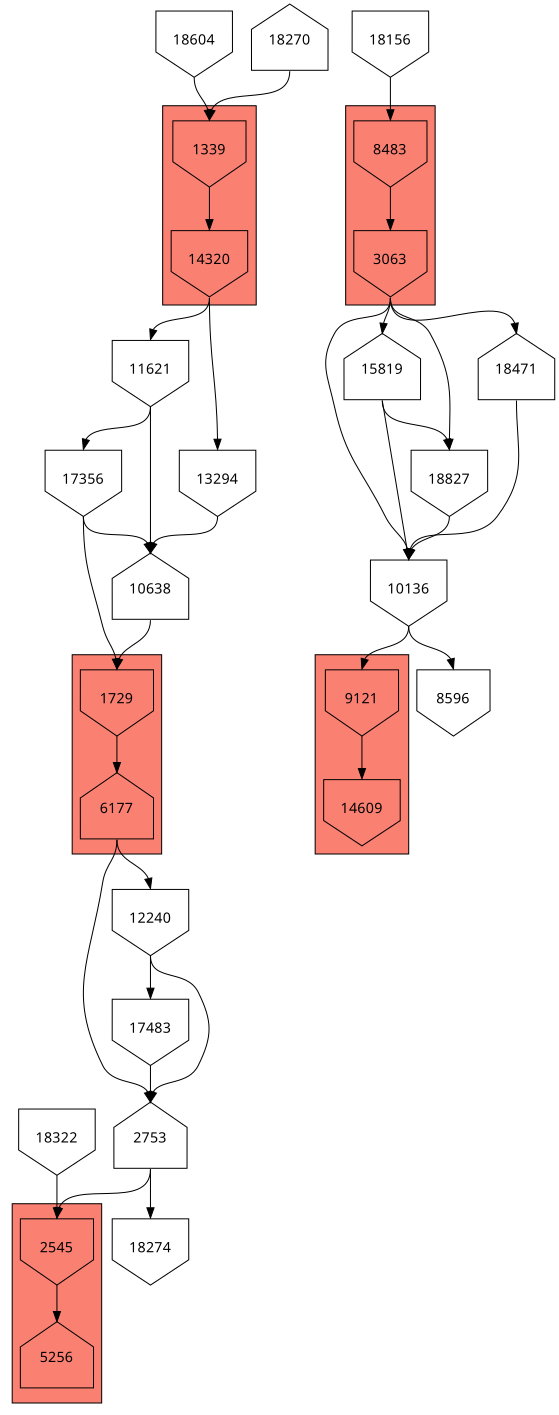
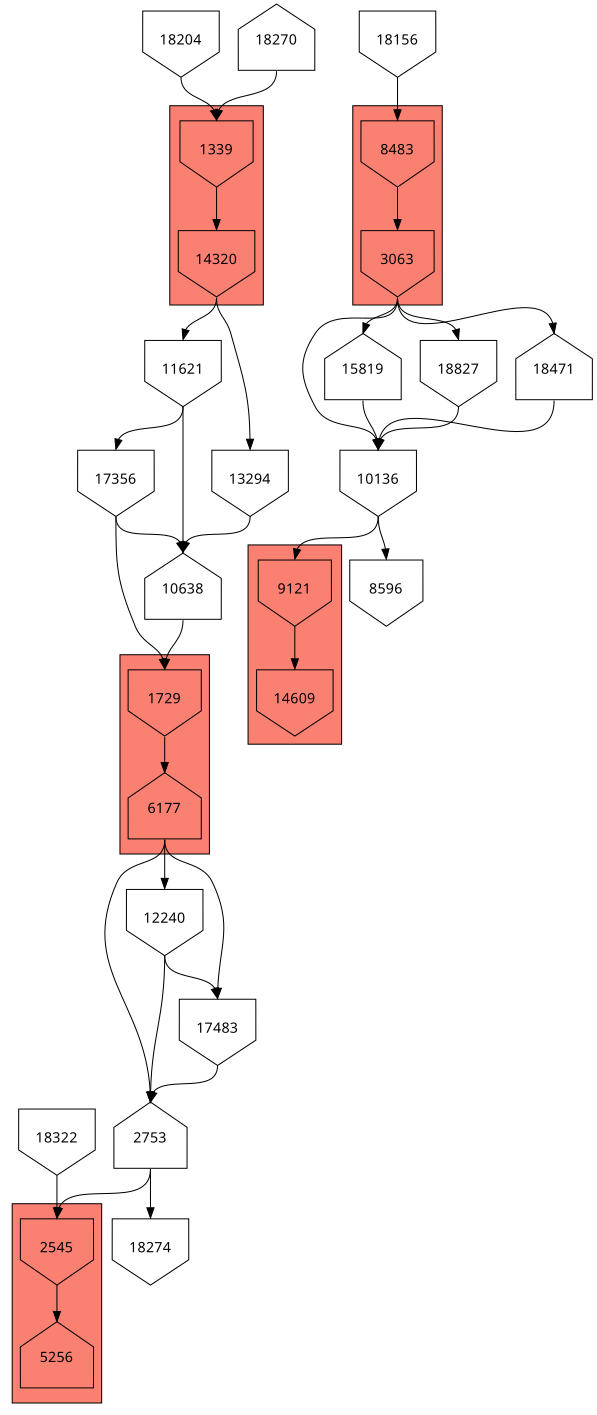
(194, 41) -> (181, 41)
(411, 424) -> none
none -> (220, 901)
